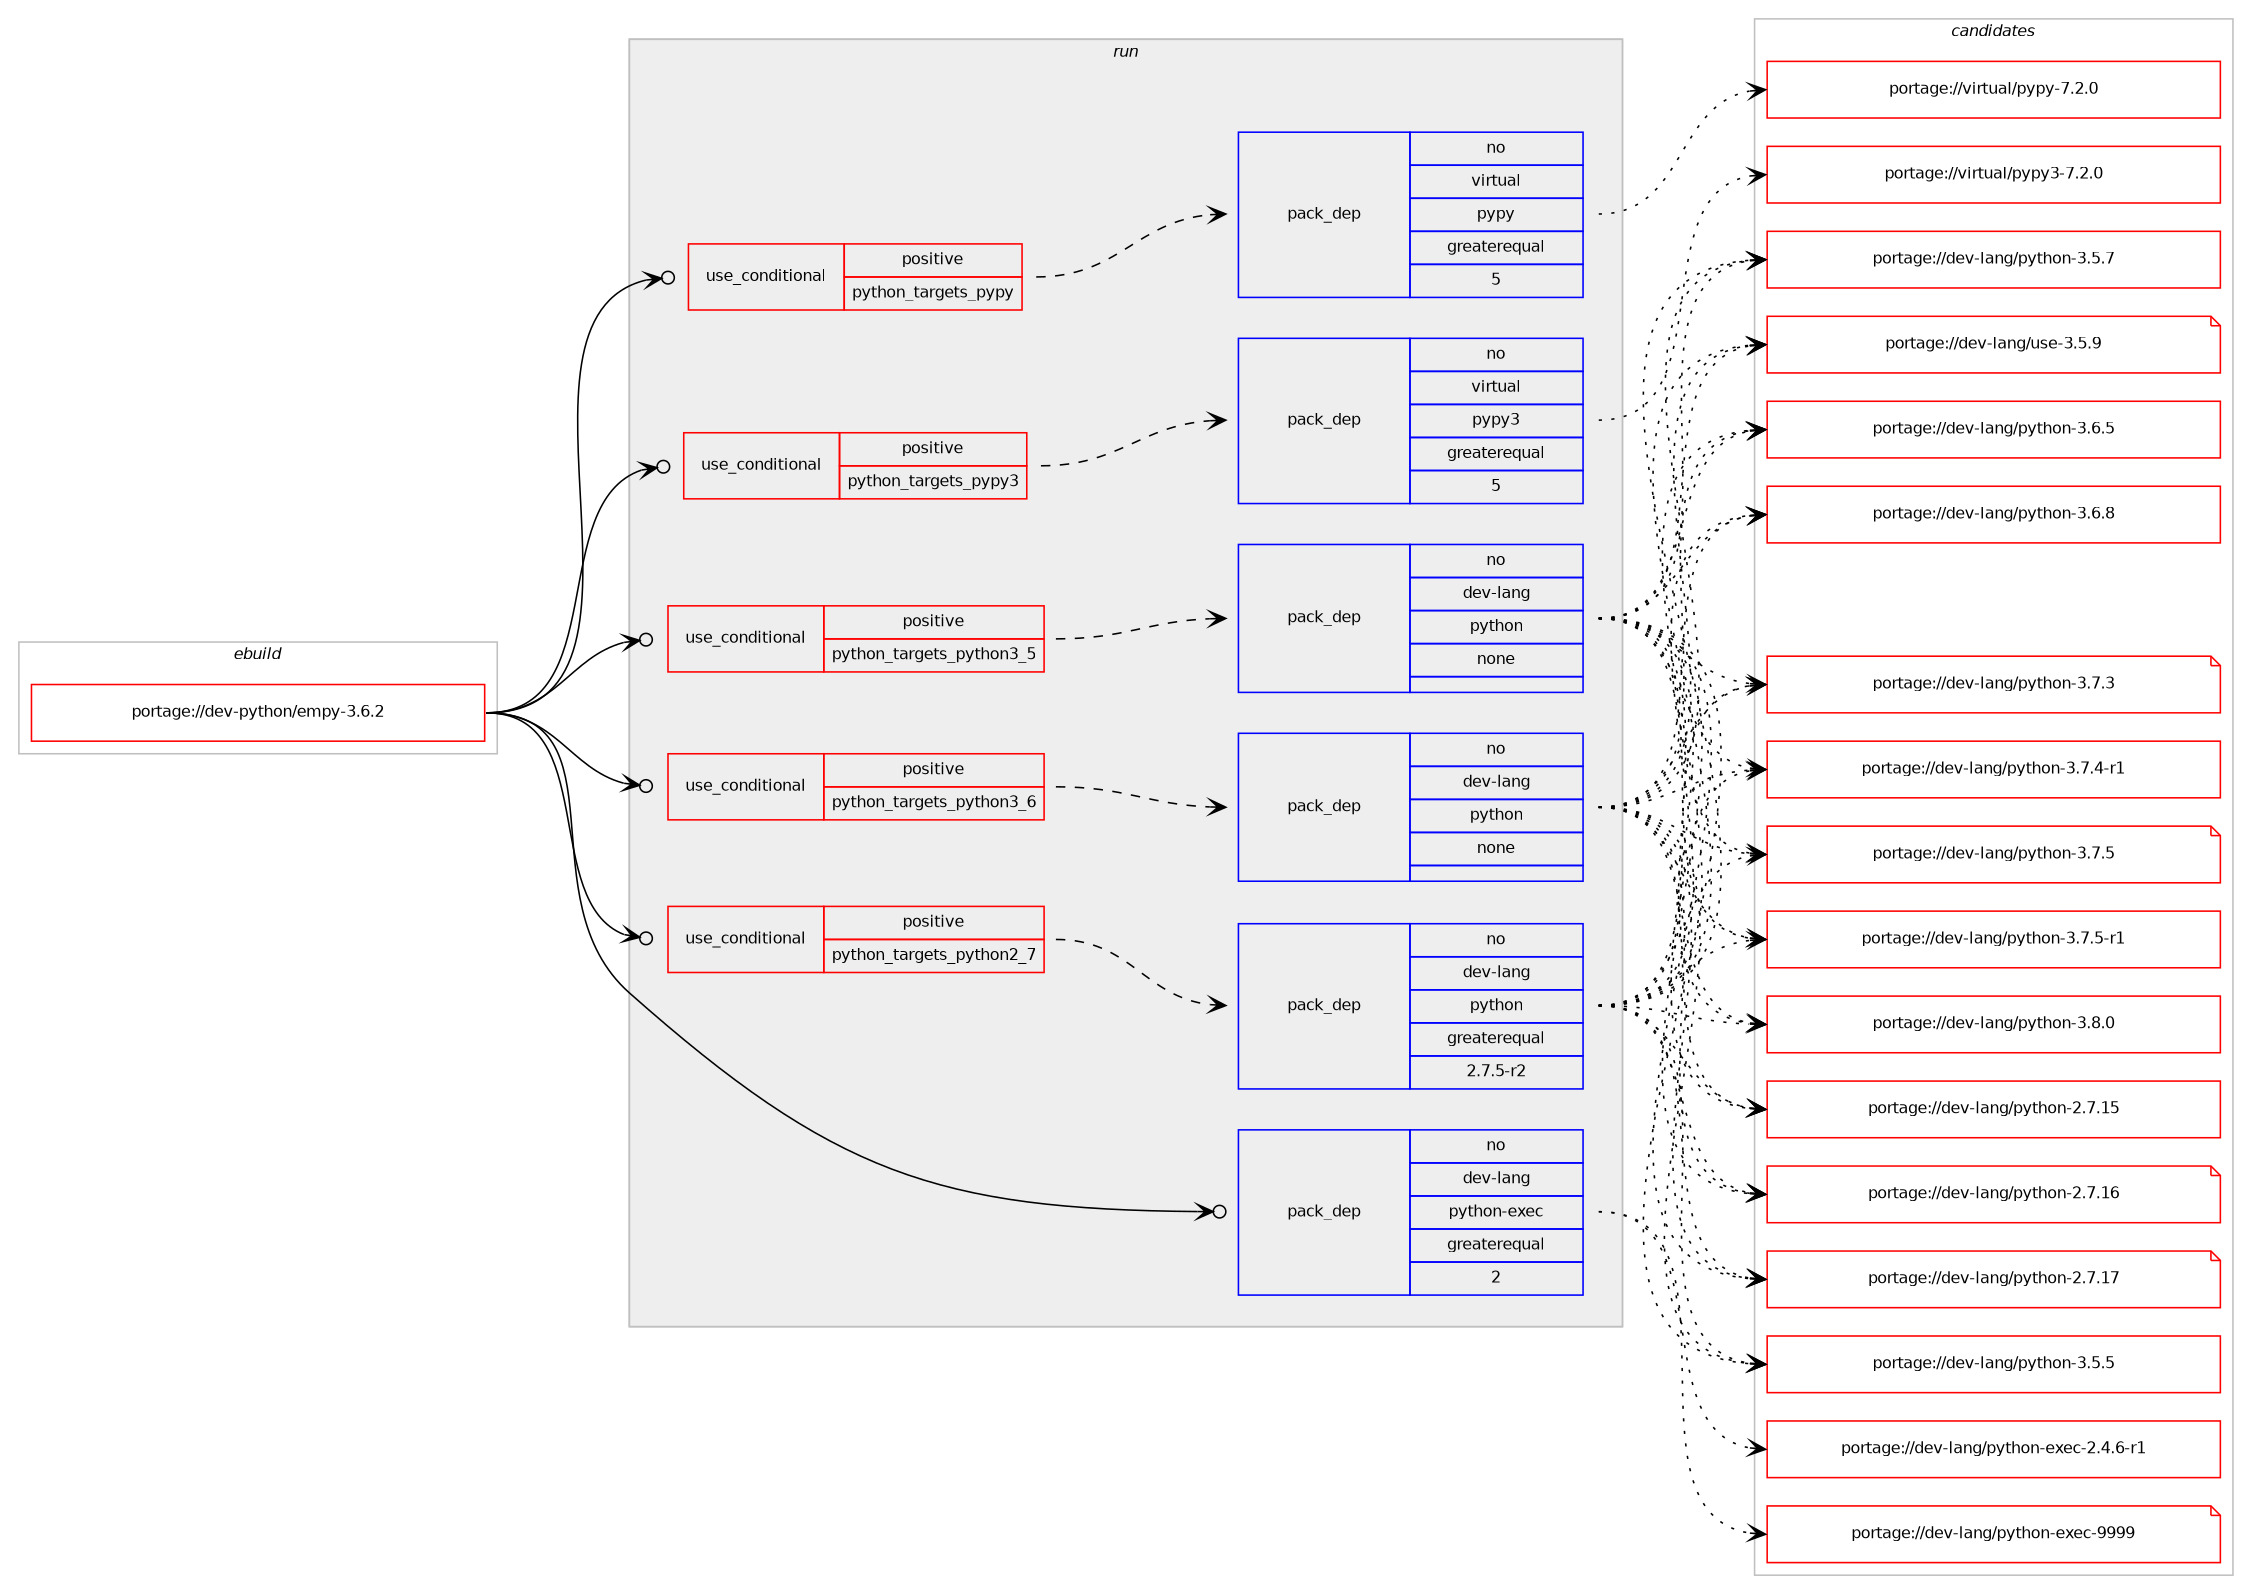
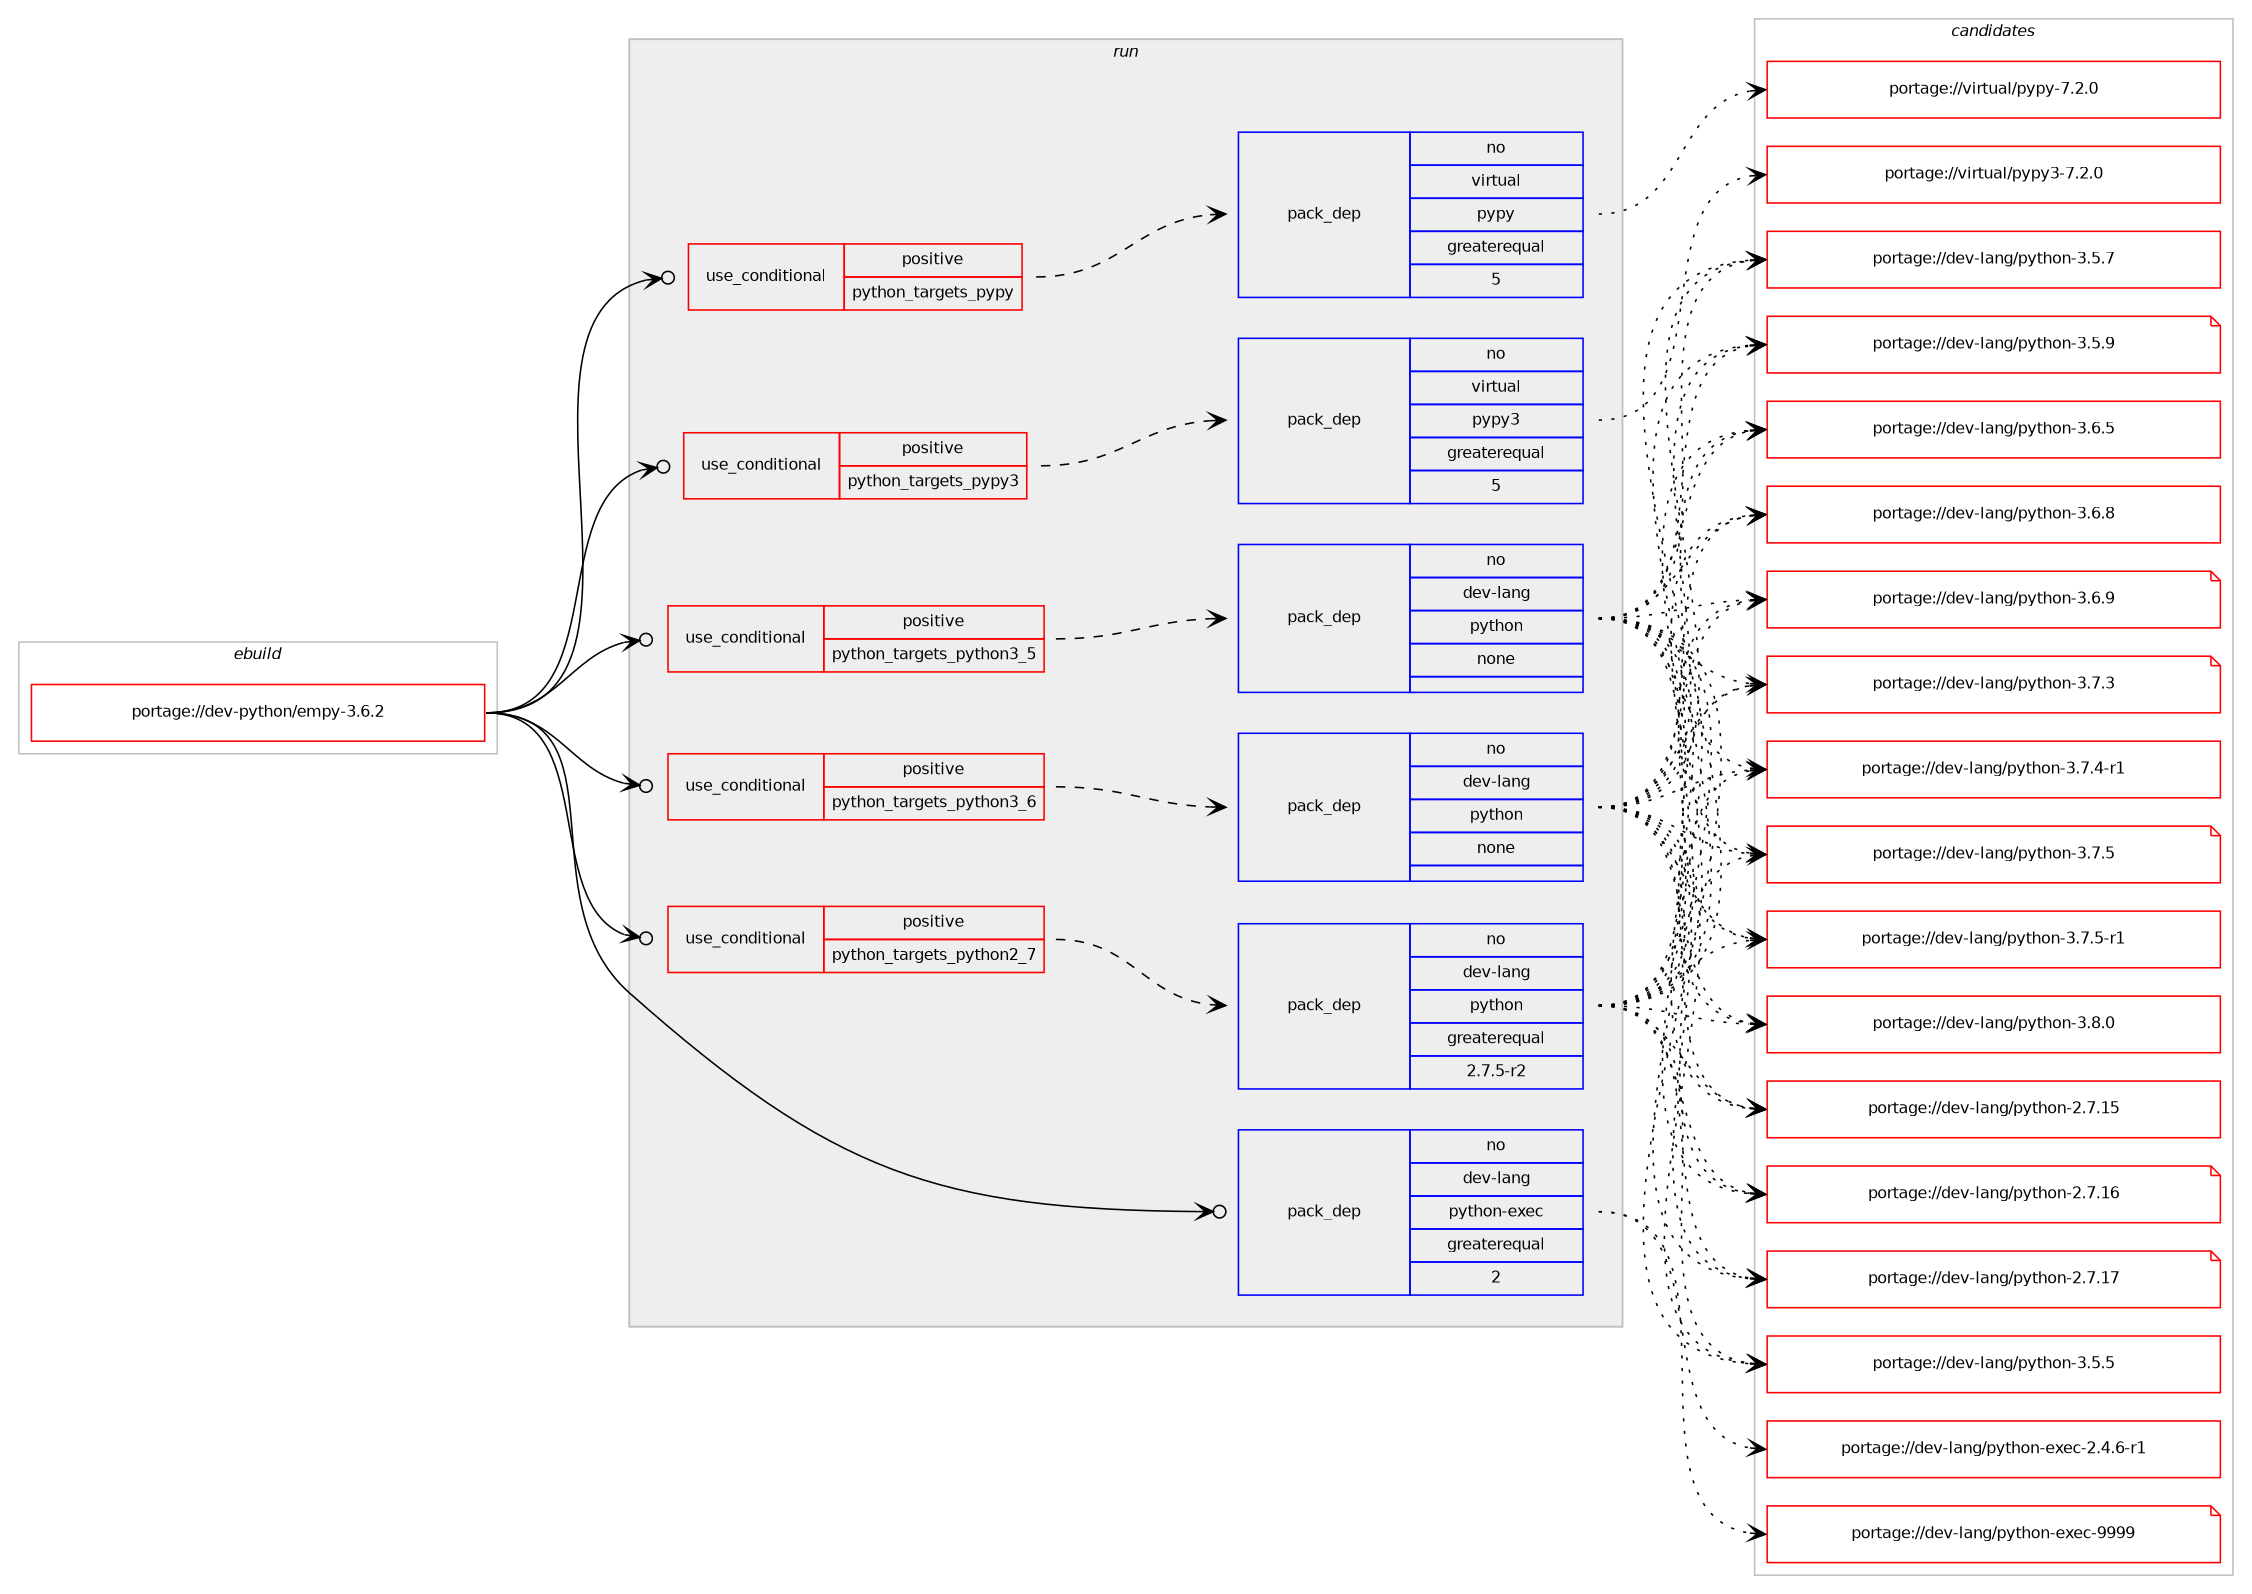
(1994, 345) -> (1994, 345)
none -> (1994, 600)
